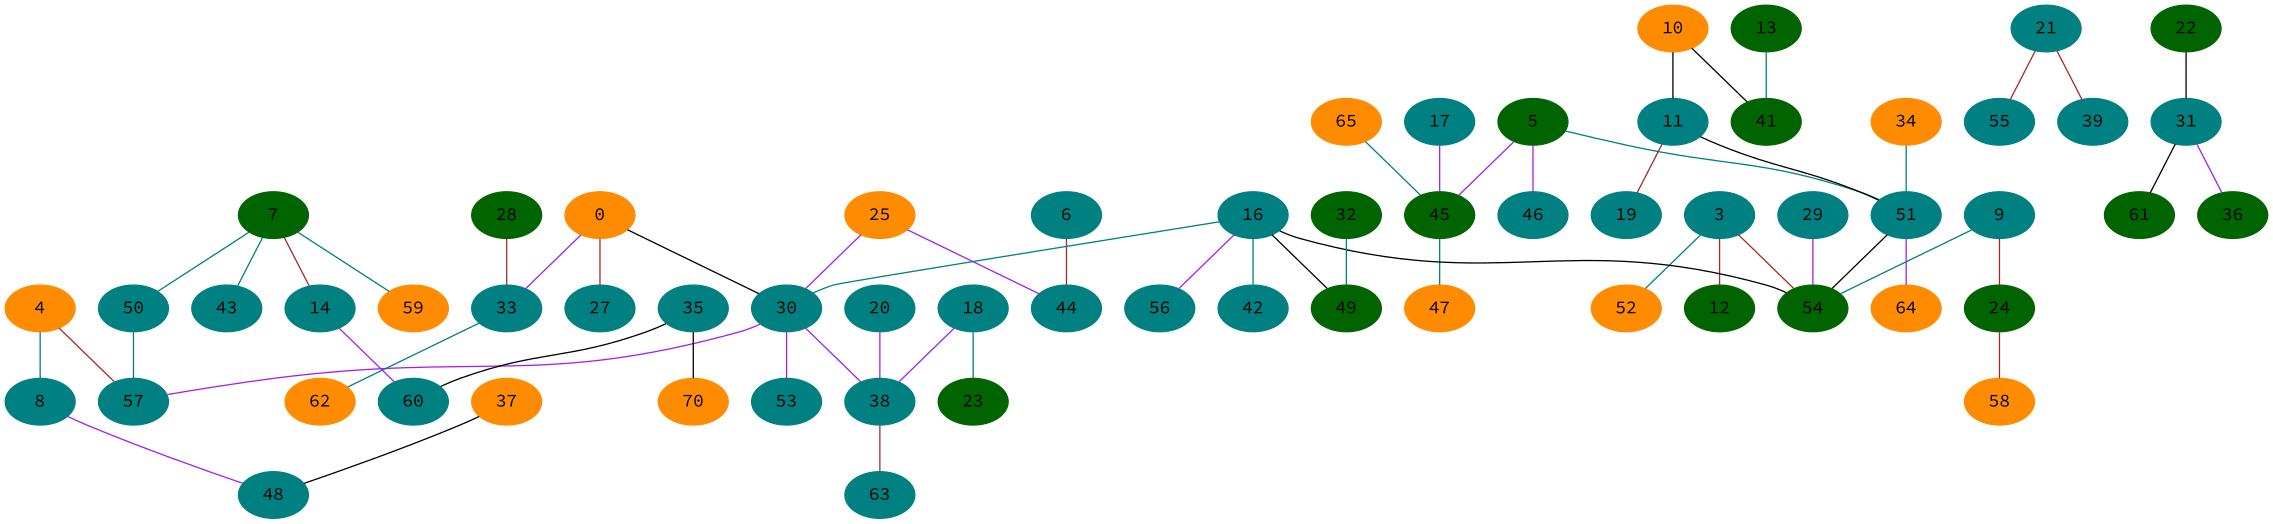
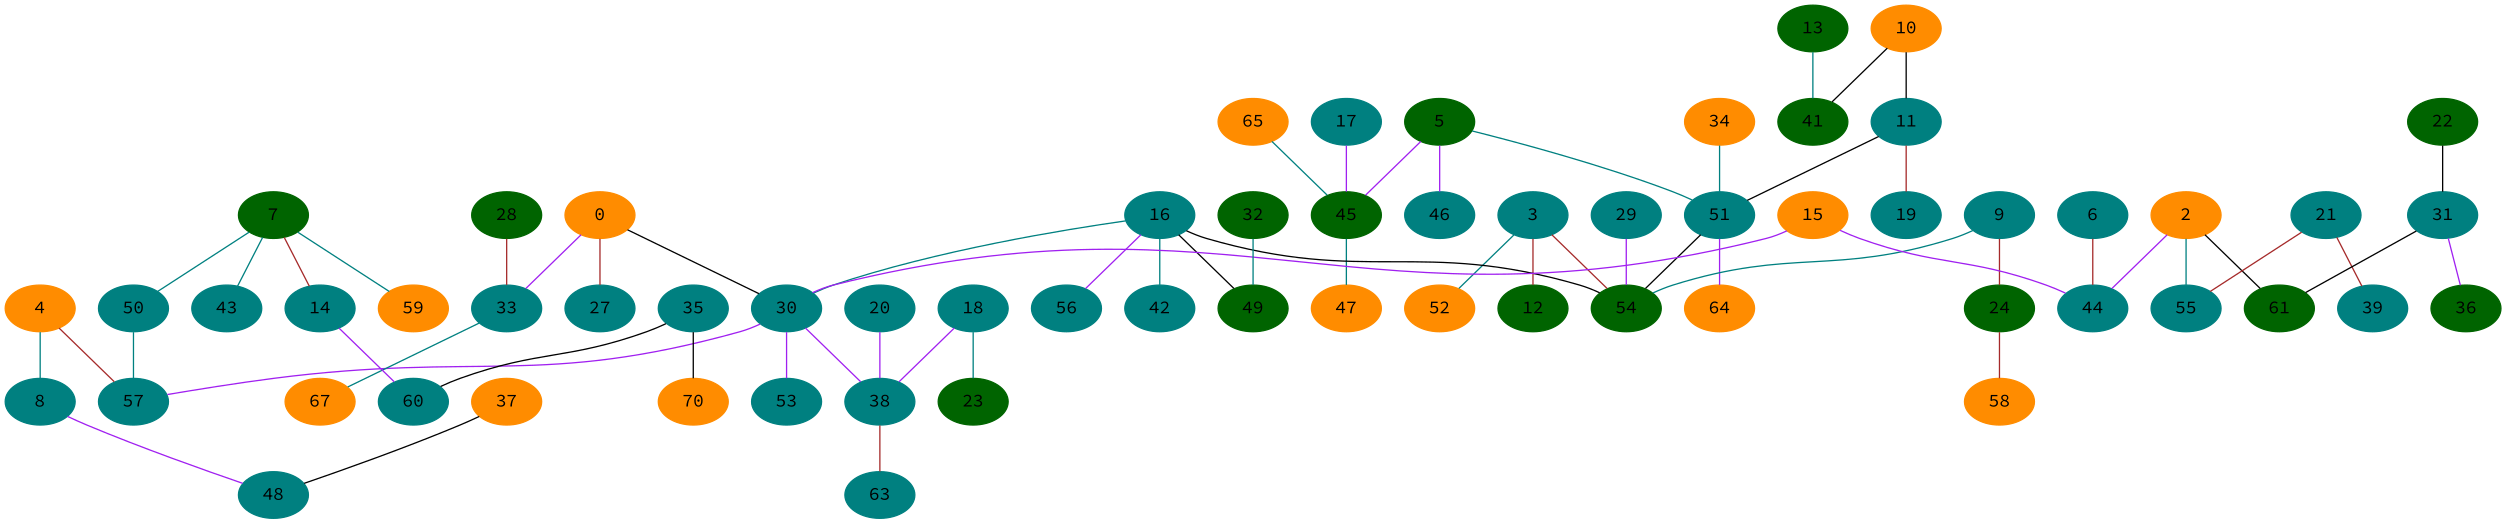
(880, 215) -> (1813, 215)
none -> (2186, 215)
(320, 402) -> (320, 402)
